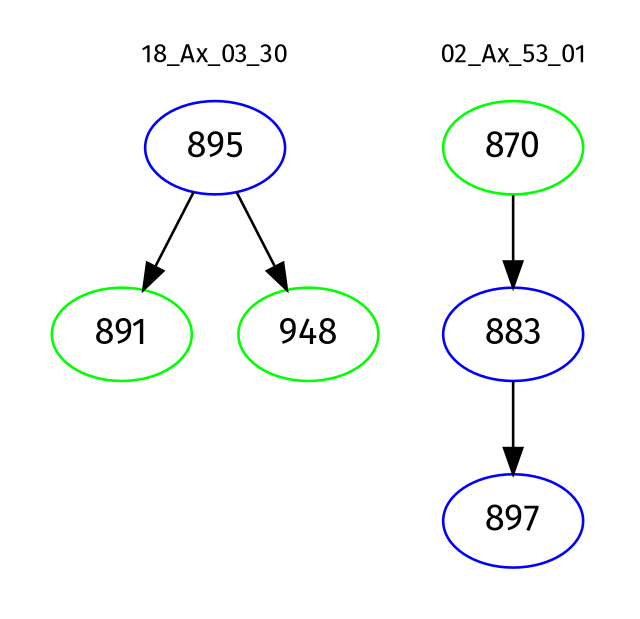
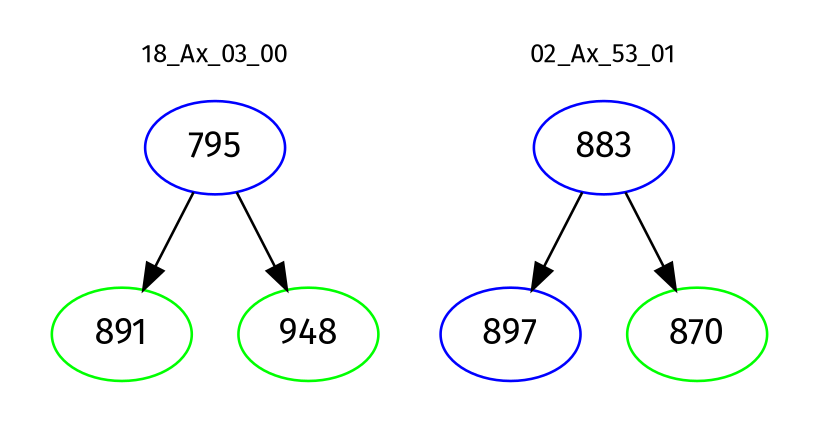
(215, 56) -> (215, 56)
(215, 148) -> (215, 148)
(513, 228) -> (645, 229)
